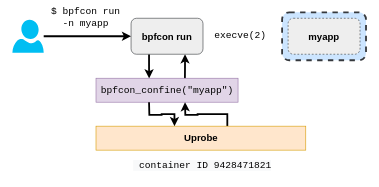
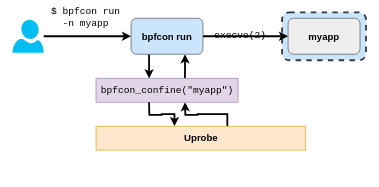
(167, 36) -> (167, 36)
none -> (242, 36)
(324, 36) -> (324, 36)
(210, 165) -> none
